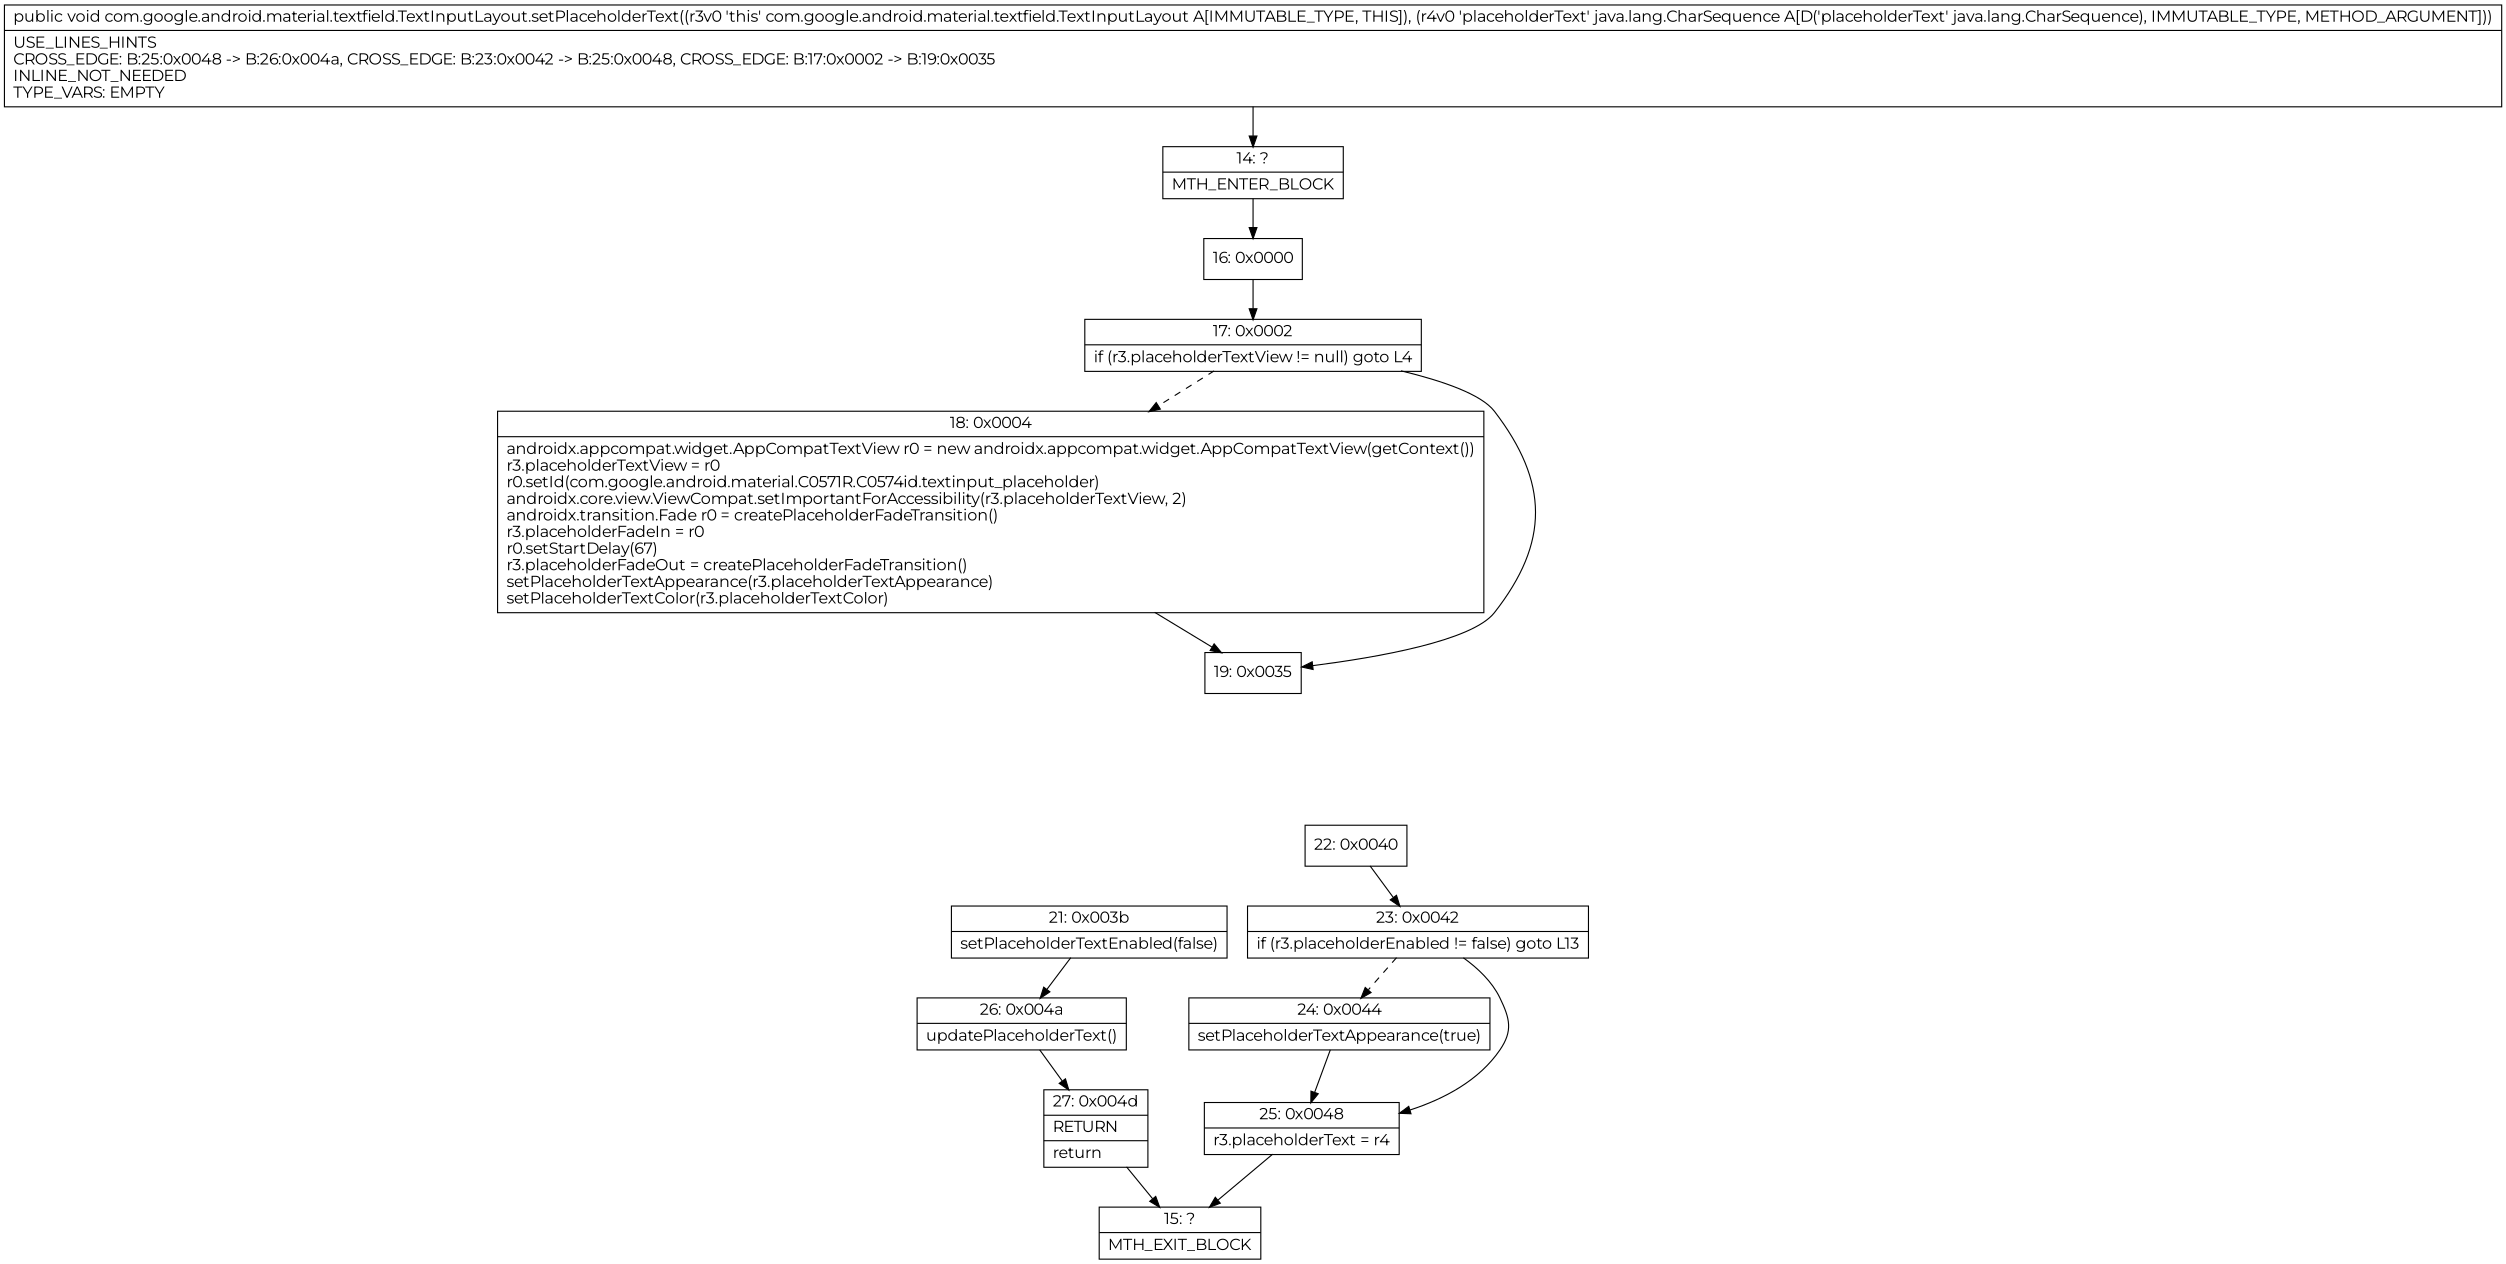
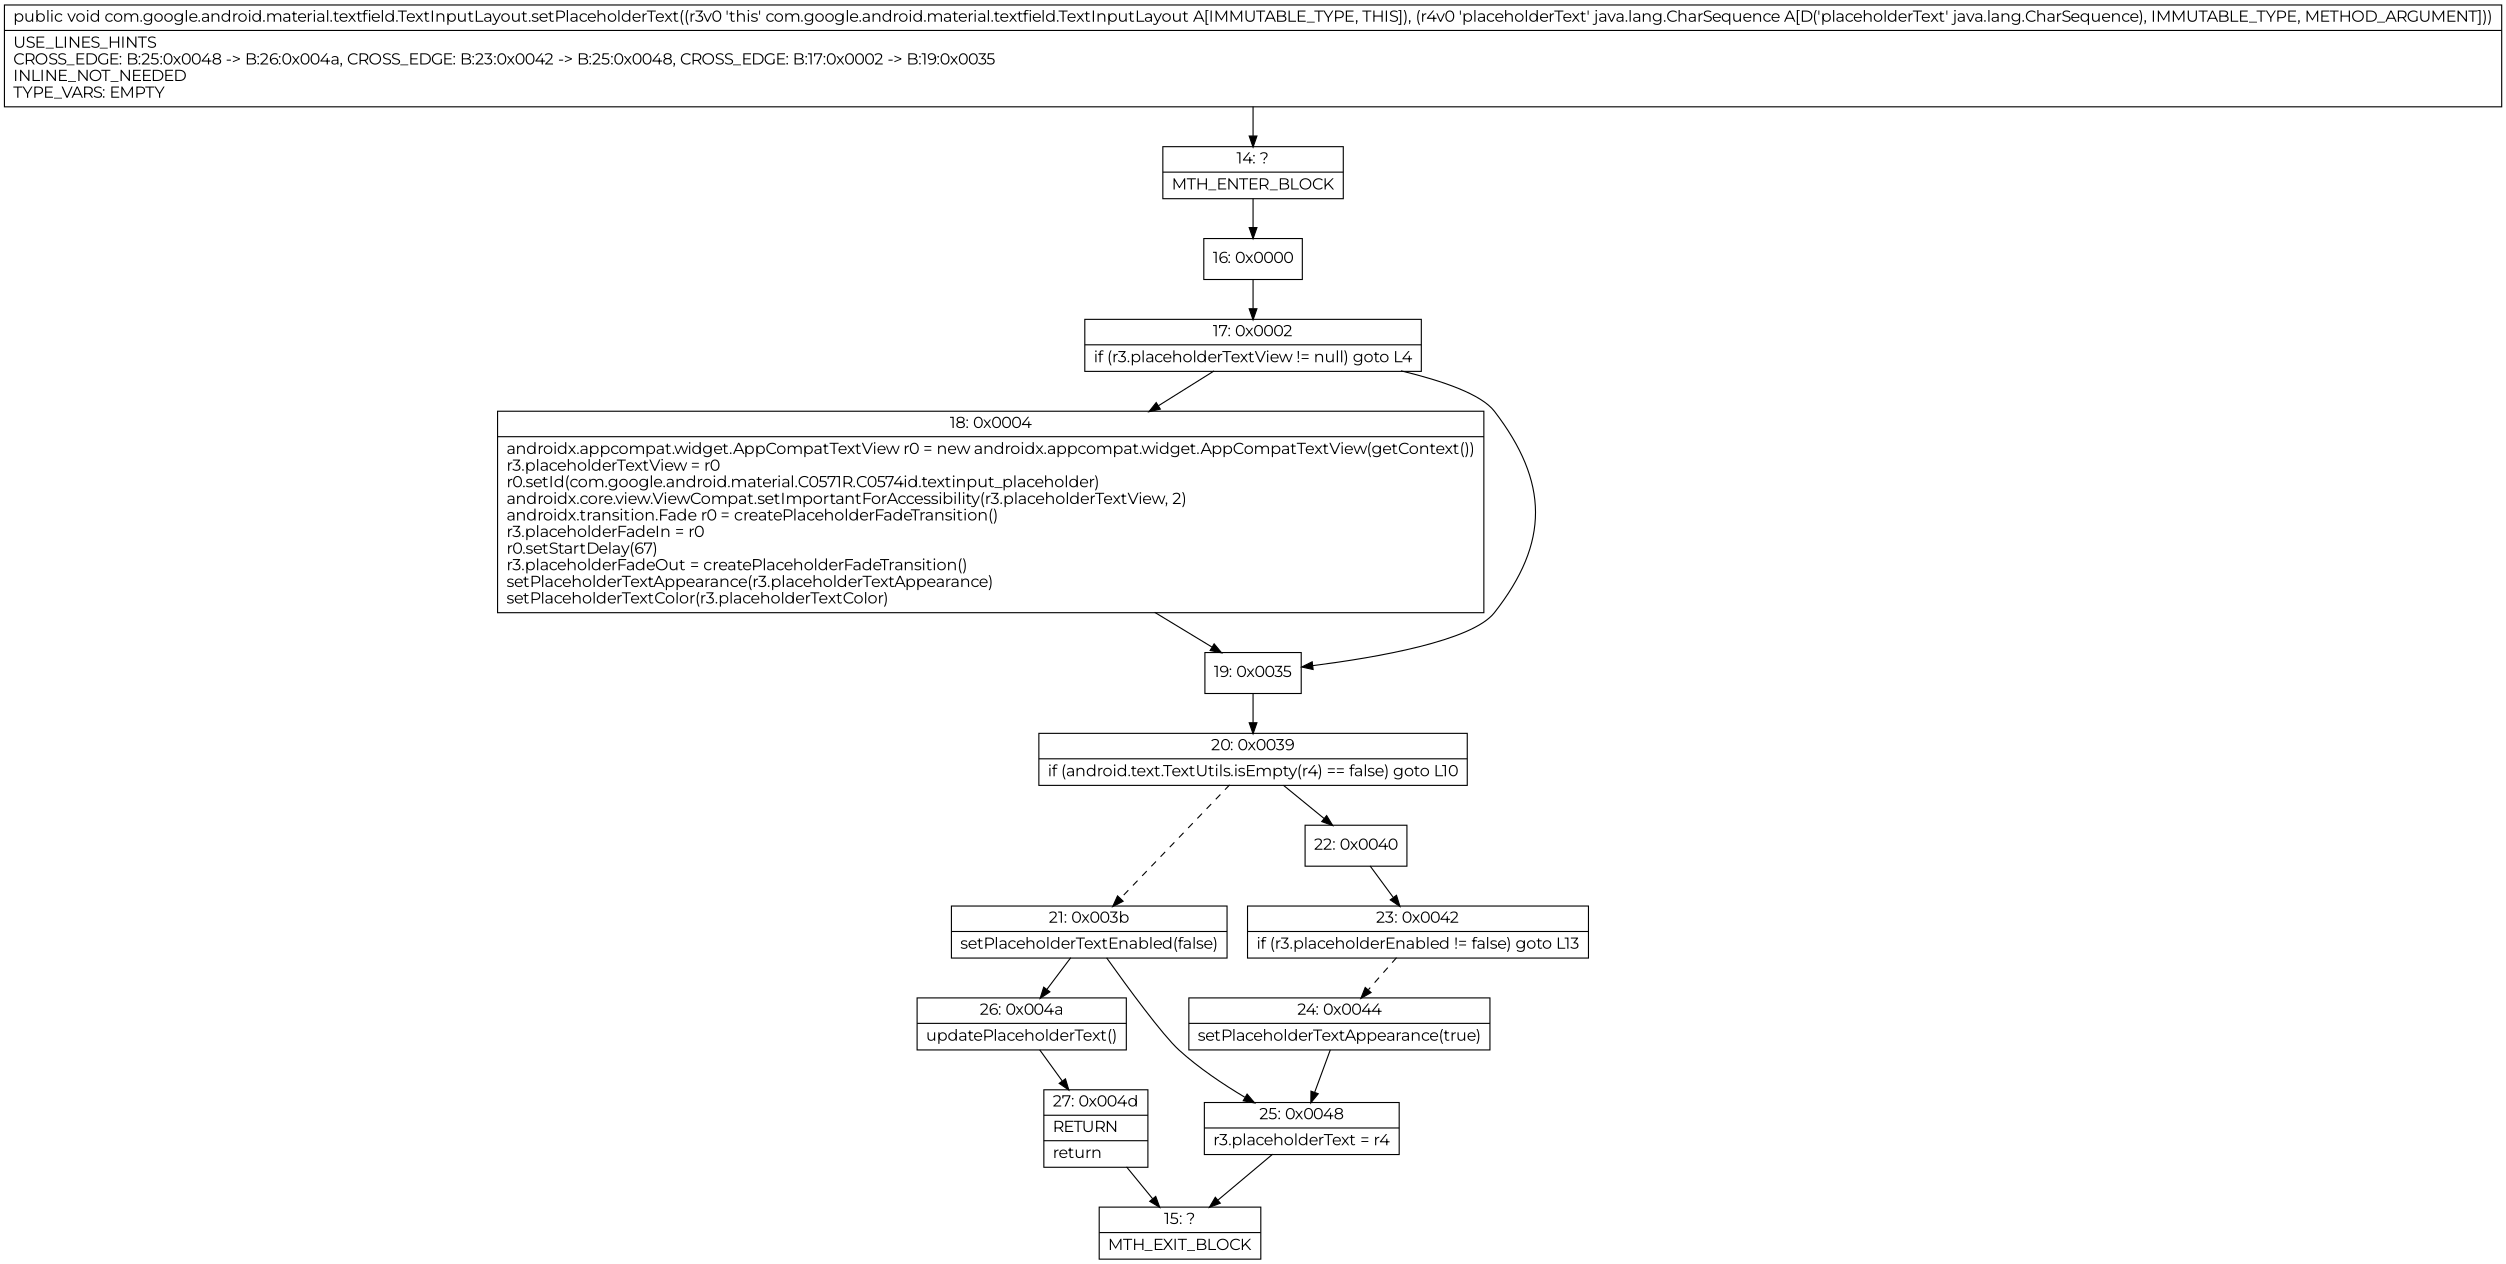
(1186, 388) -> (1186, 388)
none -> (1253, 759)
(1500, 1050) -> (1167, 1037)
